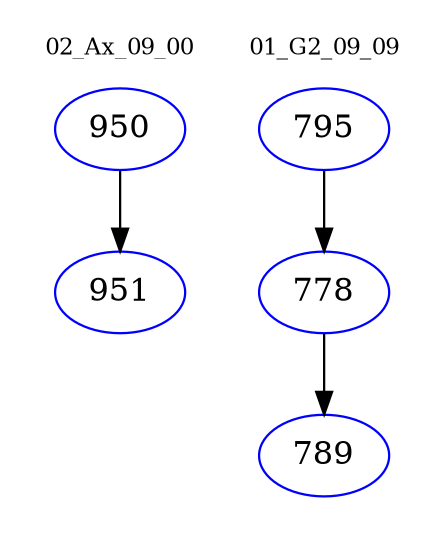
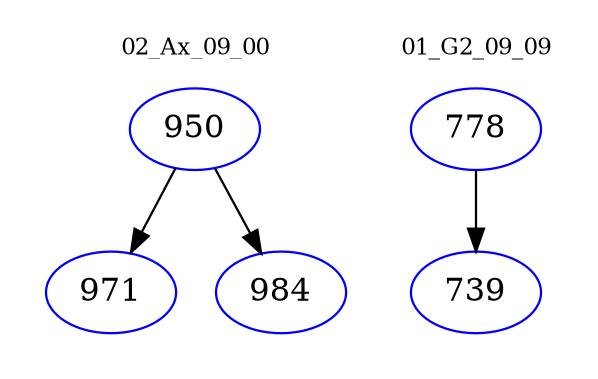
(324, 129) -> none
(120, 292) -> (111, 292)
none -> (281, 292)
(324, 456) -> (476, 292)
